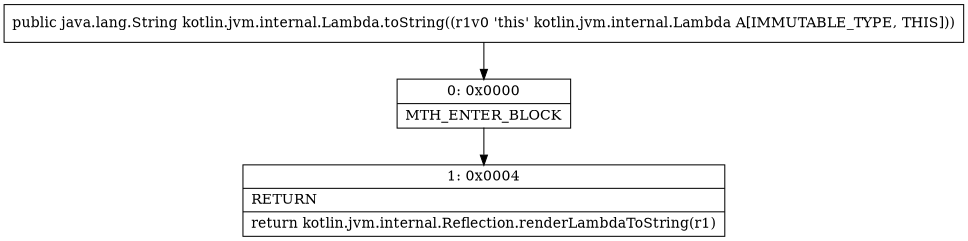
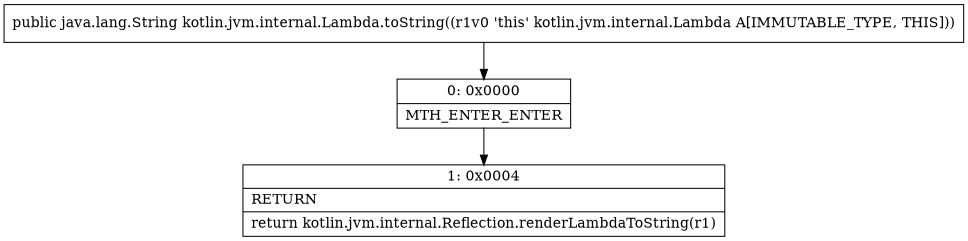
(484, 115) -> (484, 115)
